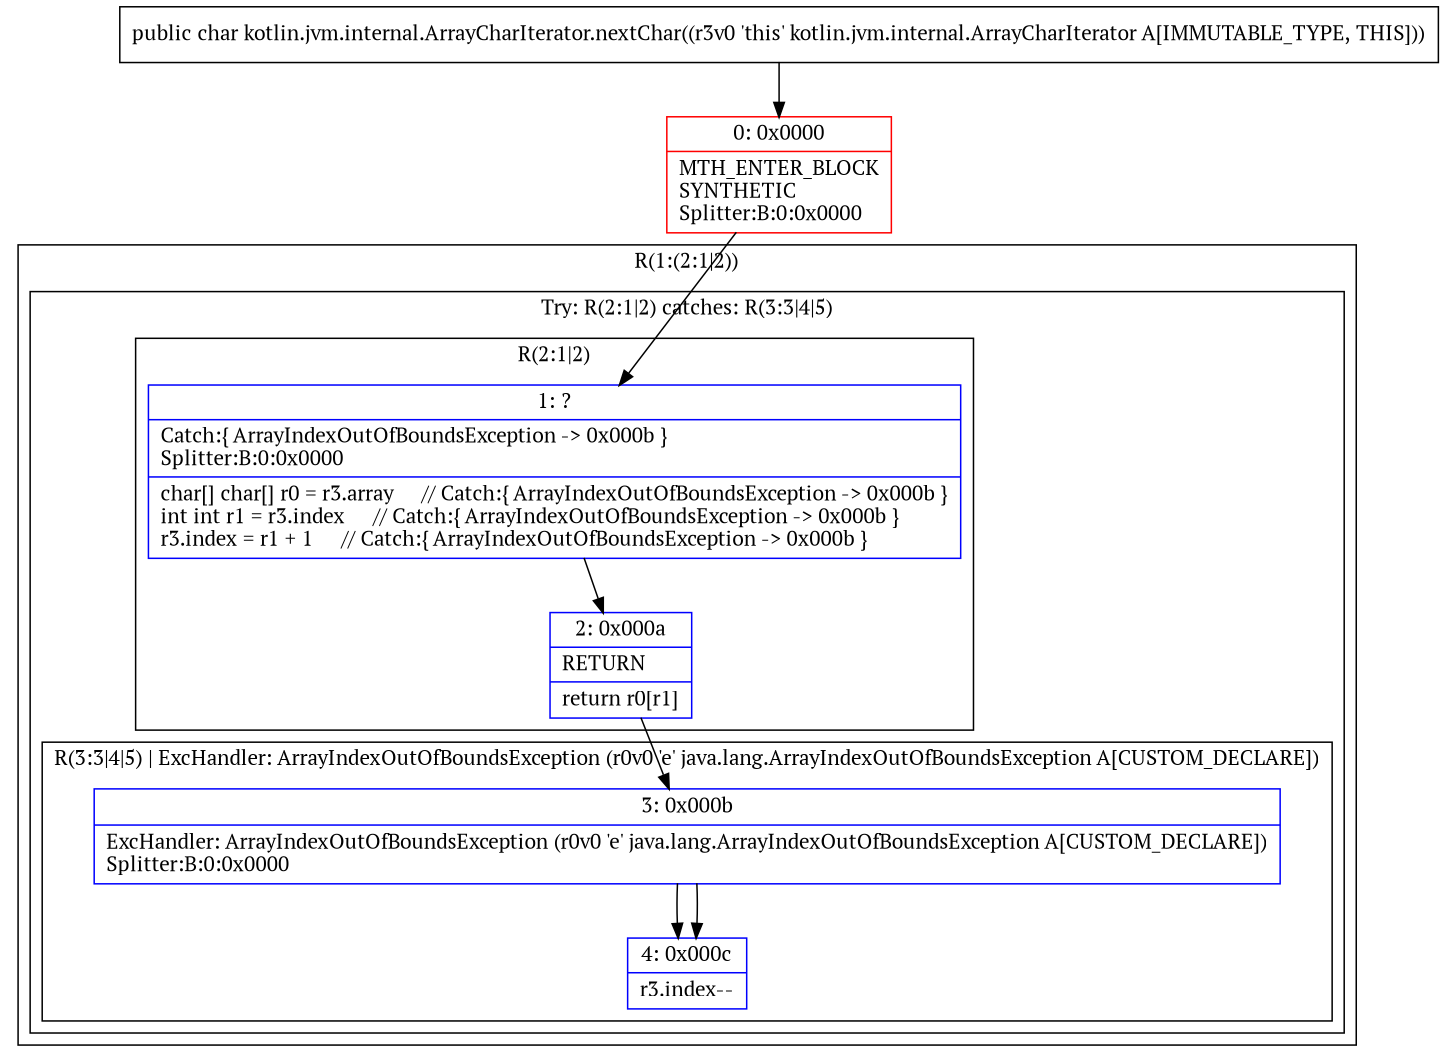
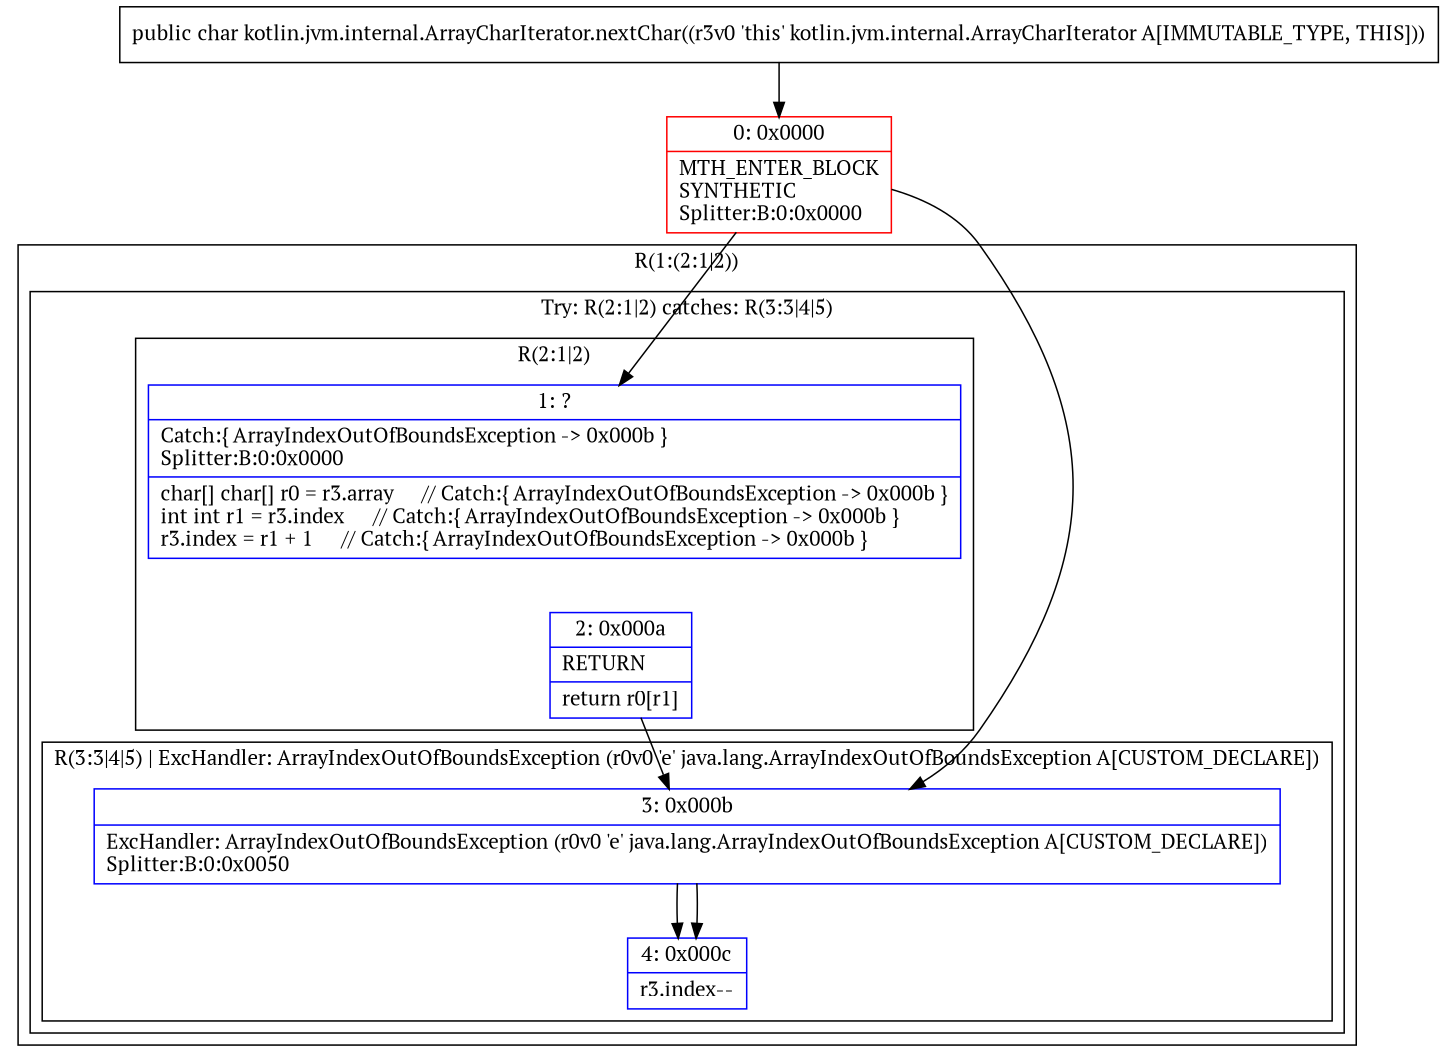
none -> (1072, 473)
(591, 578) -> none
(198, 865) -> (198, 865)
